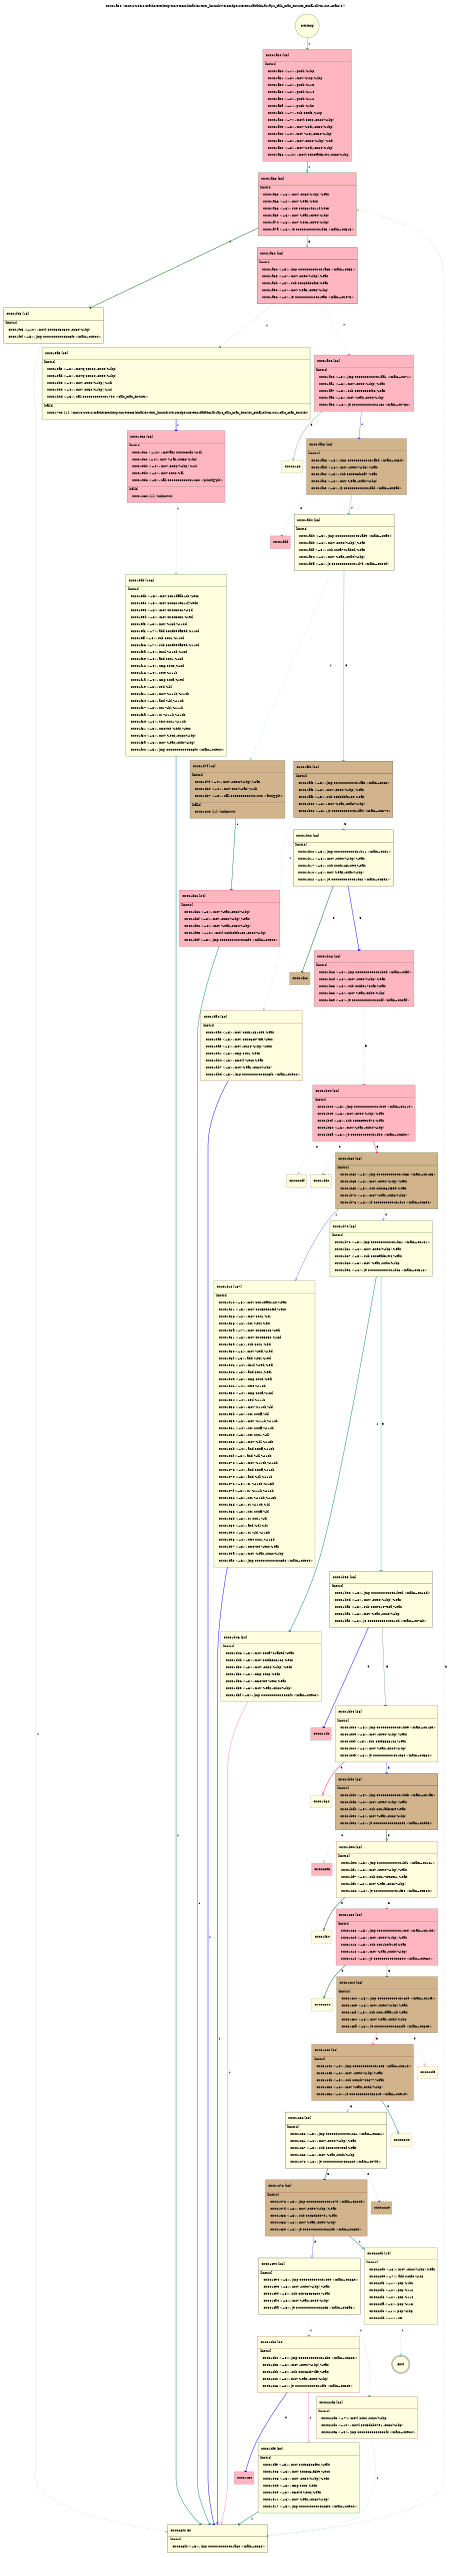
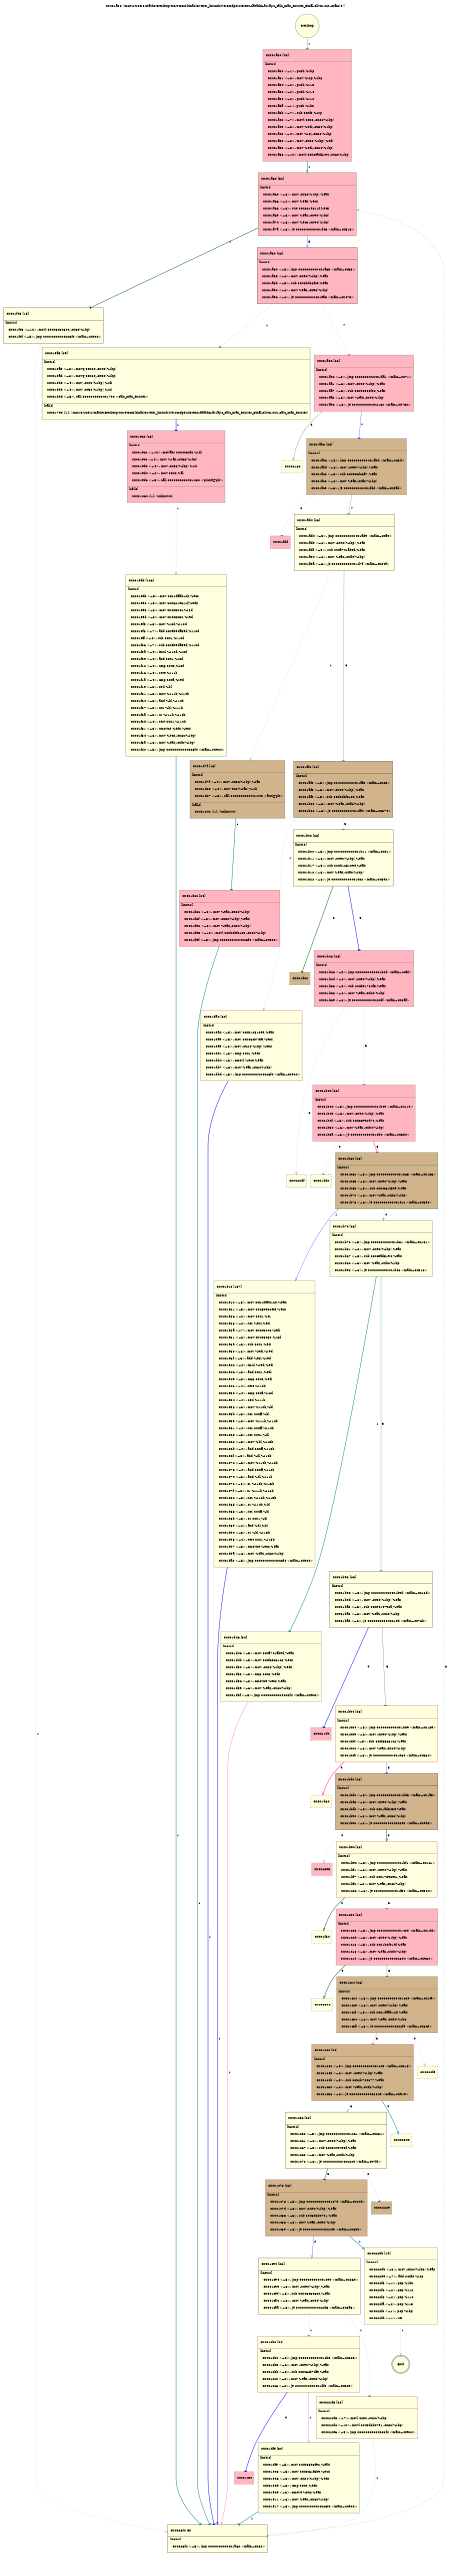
(307, 1155) -> (307, 1085)
(36, 1483) -> (36, 1483)
